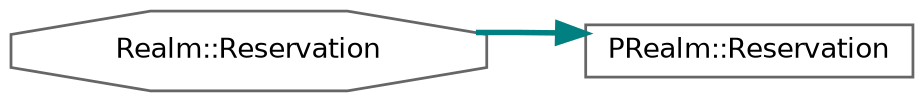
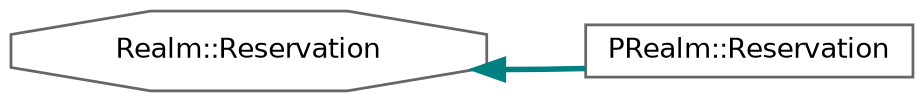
(516, 32) -> (544, 69)
